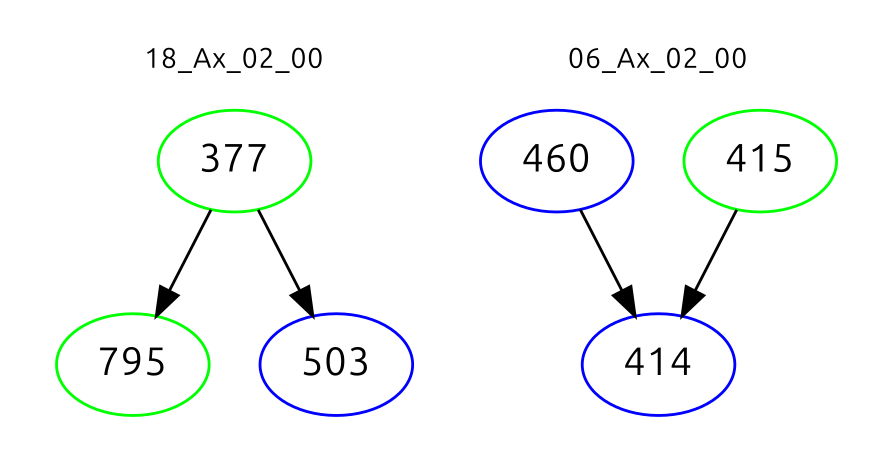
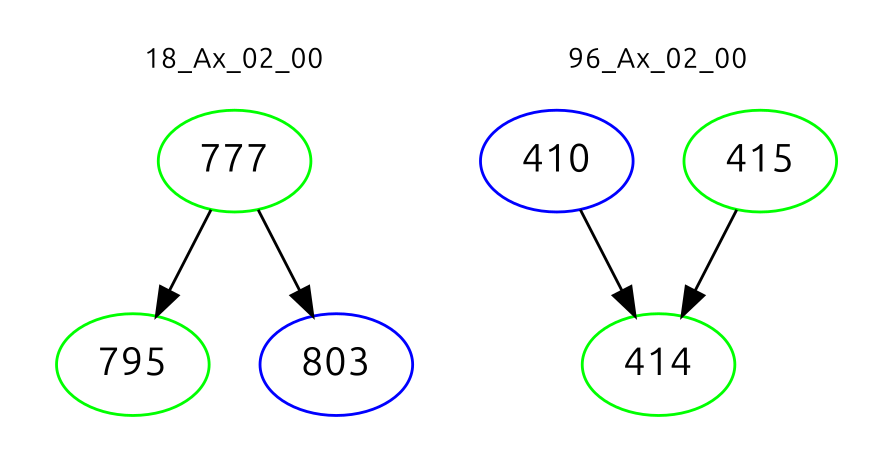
(659, 61) -> (659, 61)
(235, 161) -> (235, 161)
(557, 161) -> (557, 161)
(336, 365) -> (336, 365)
(659, 365) -> (659, 365)
